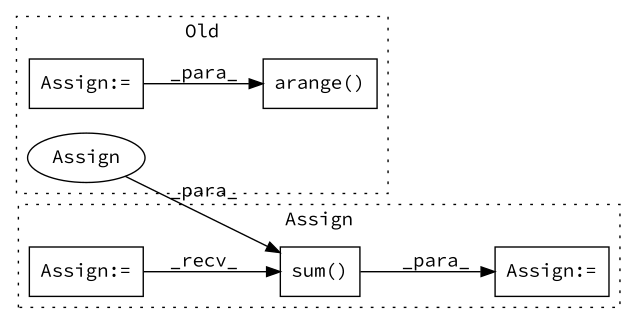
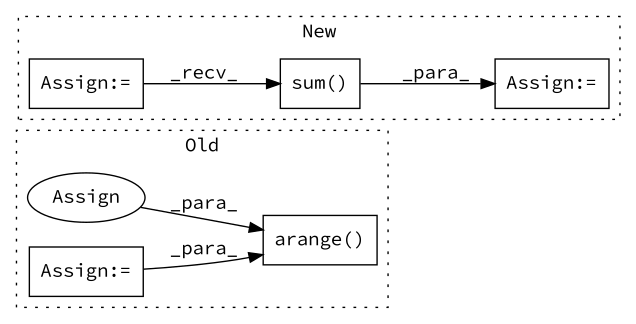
(200, 213) -> (195, 217)
(319, 220) -> (319, 32)
